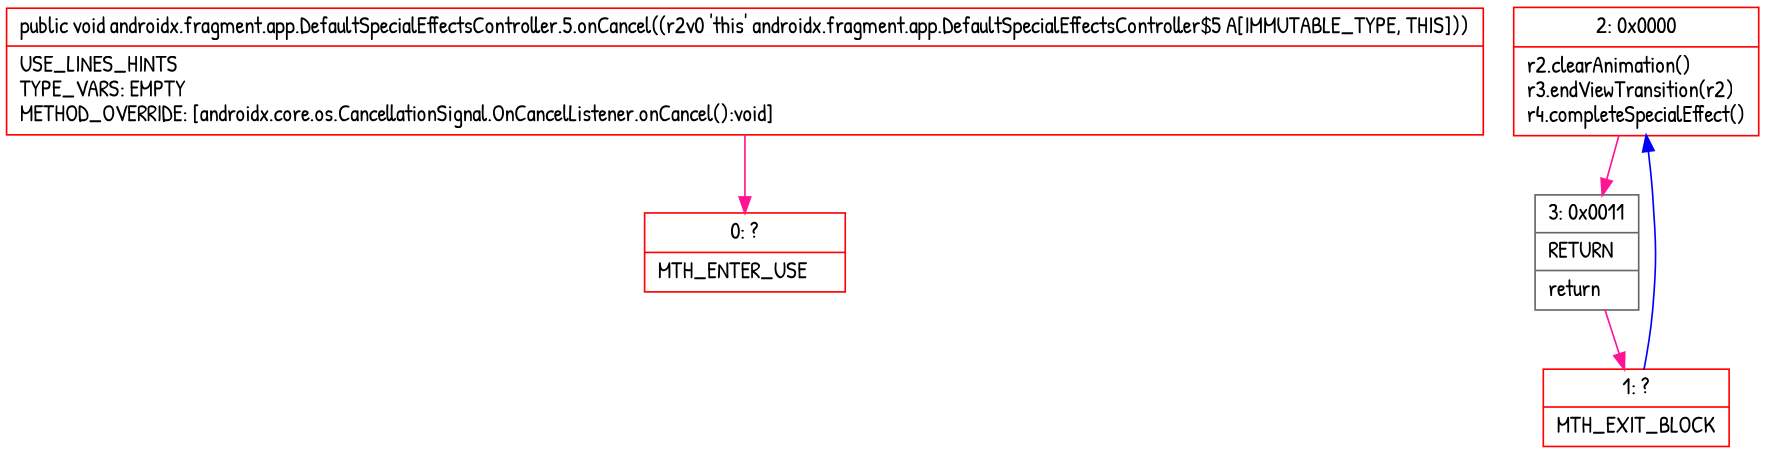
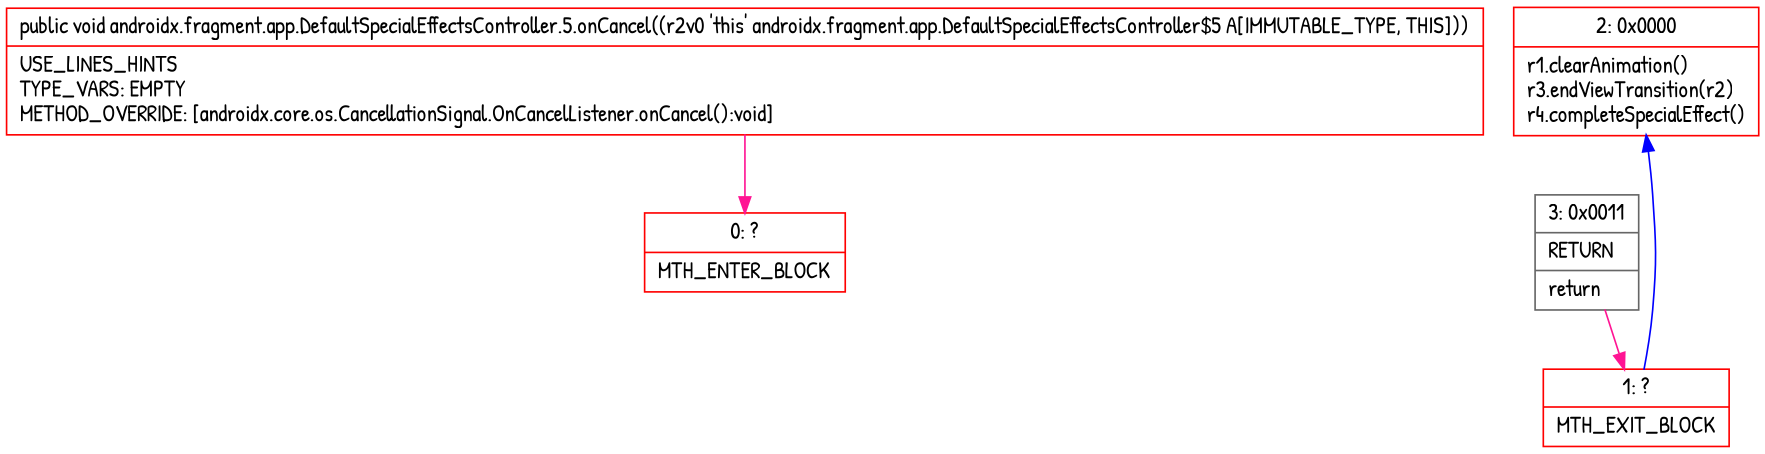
(1609, 66) -> (1608, 66)
(1613, 157) -> none
(733, 271) -> (745, 271)
